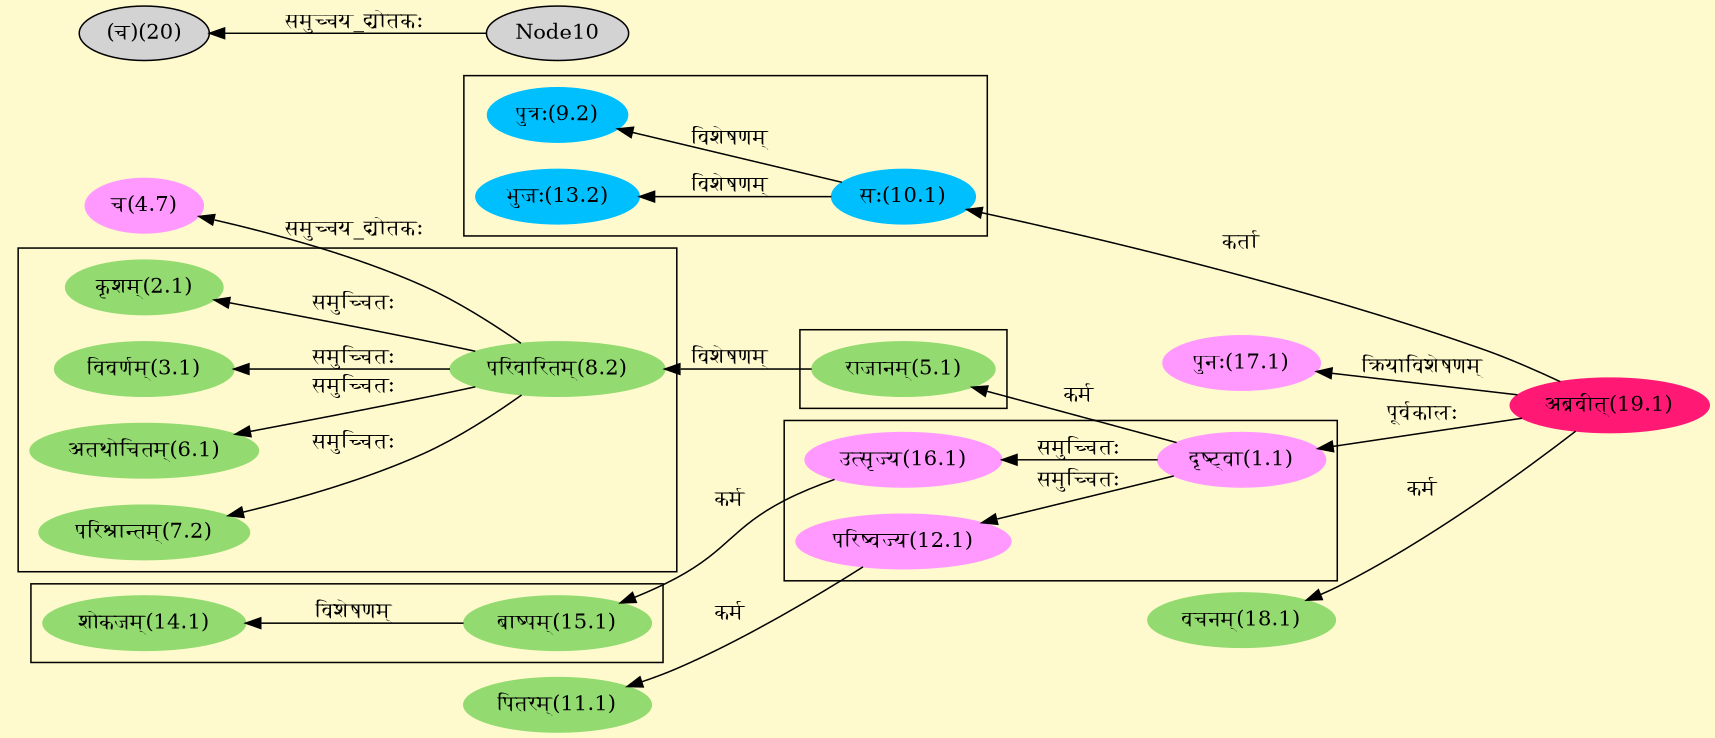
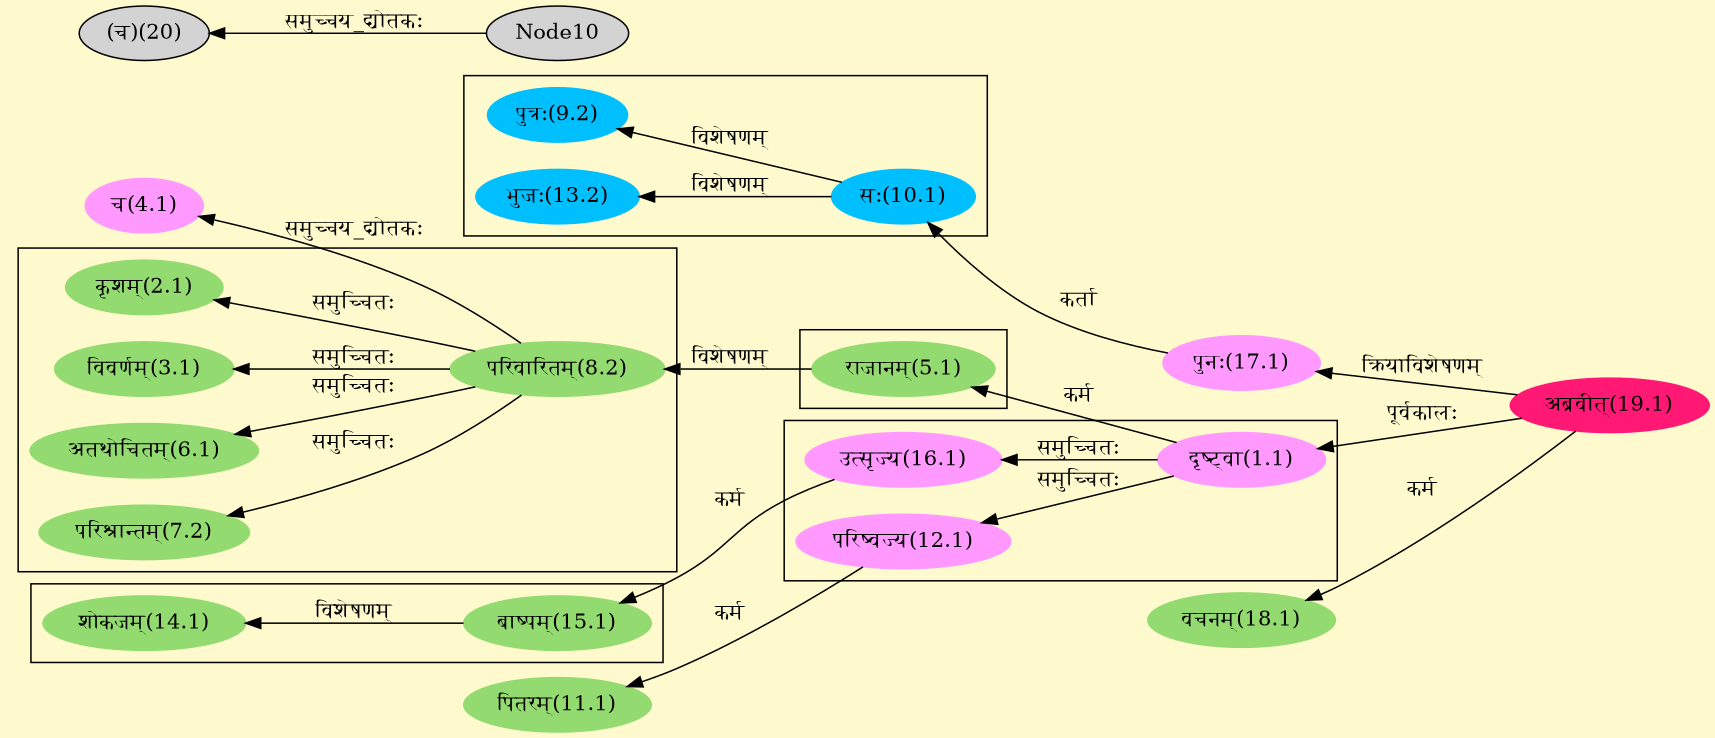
(144, 206) -> (144, 206)
(1275, 285) -> (1042, 314)
